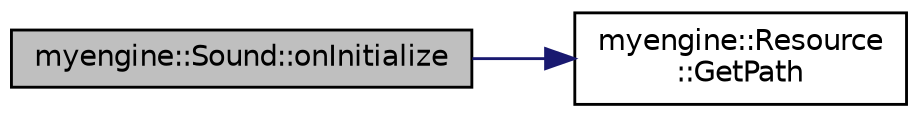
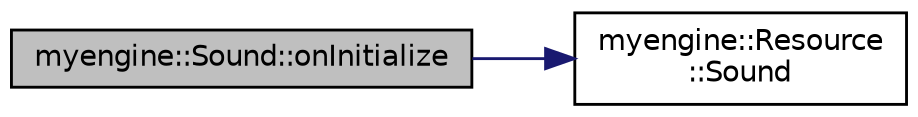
(741, 59) -> (741, 59)
